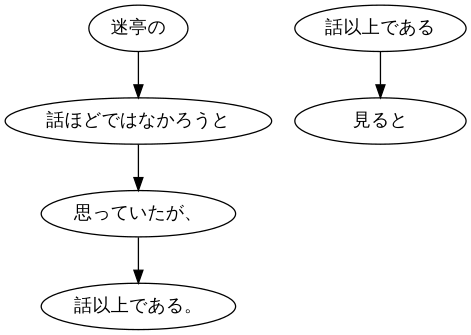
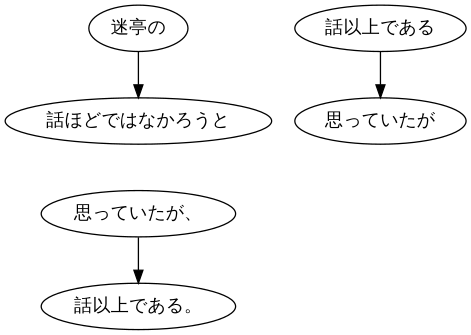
(380, 121) -> (380, 121)
(138, 161) -> none
